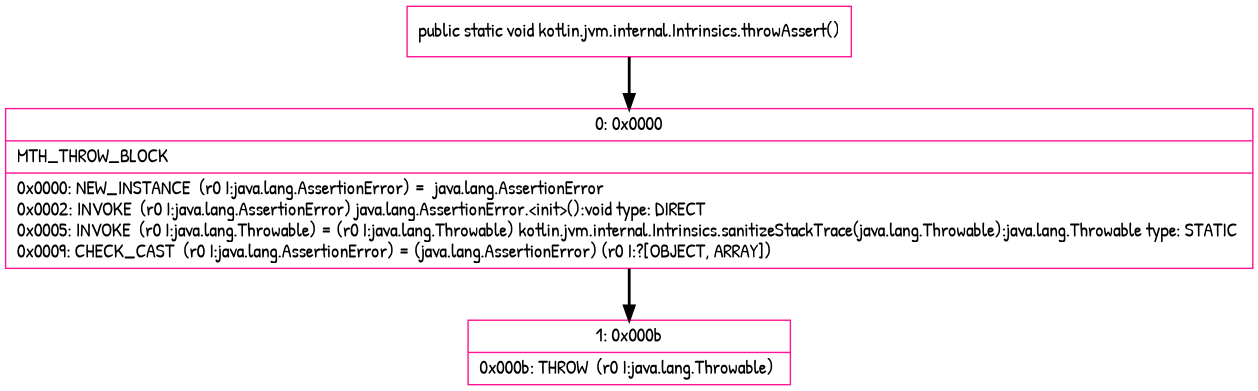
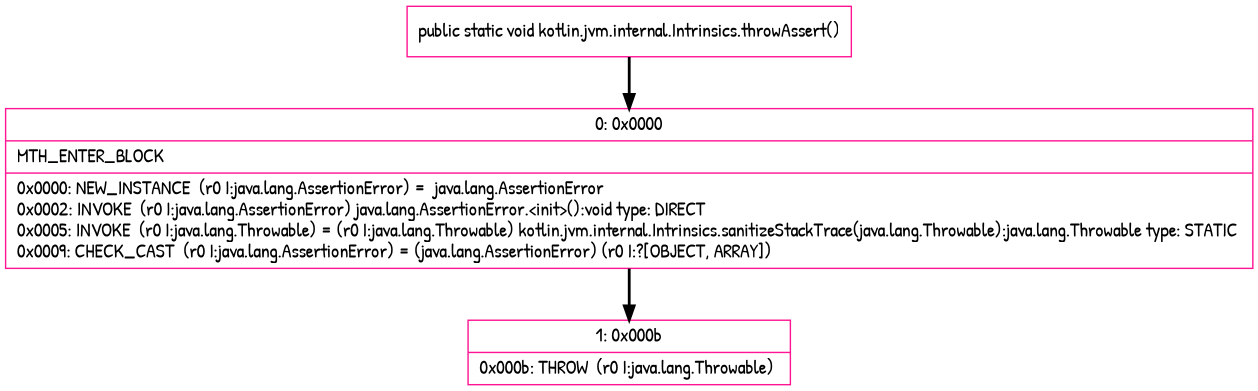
(93, 156) -> (91, 156)
